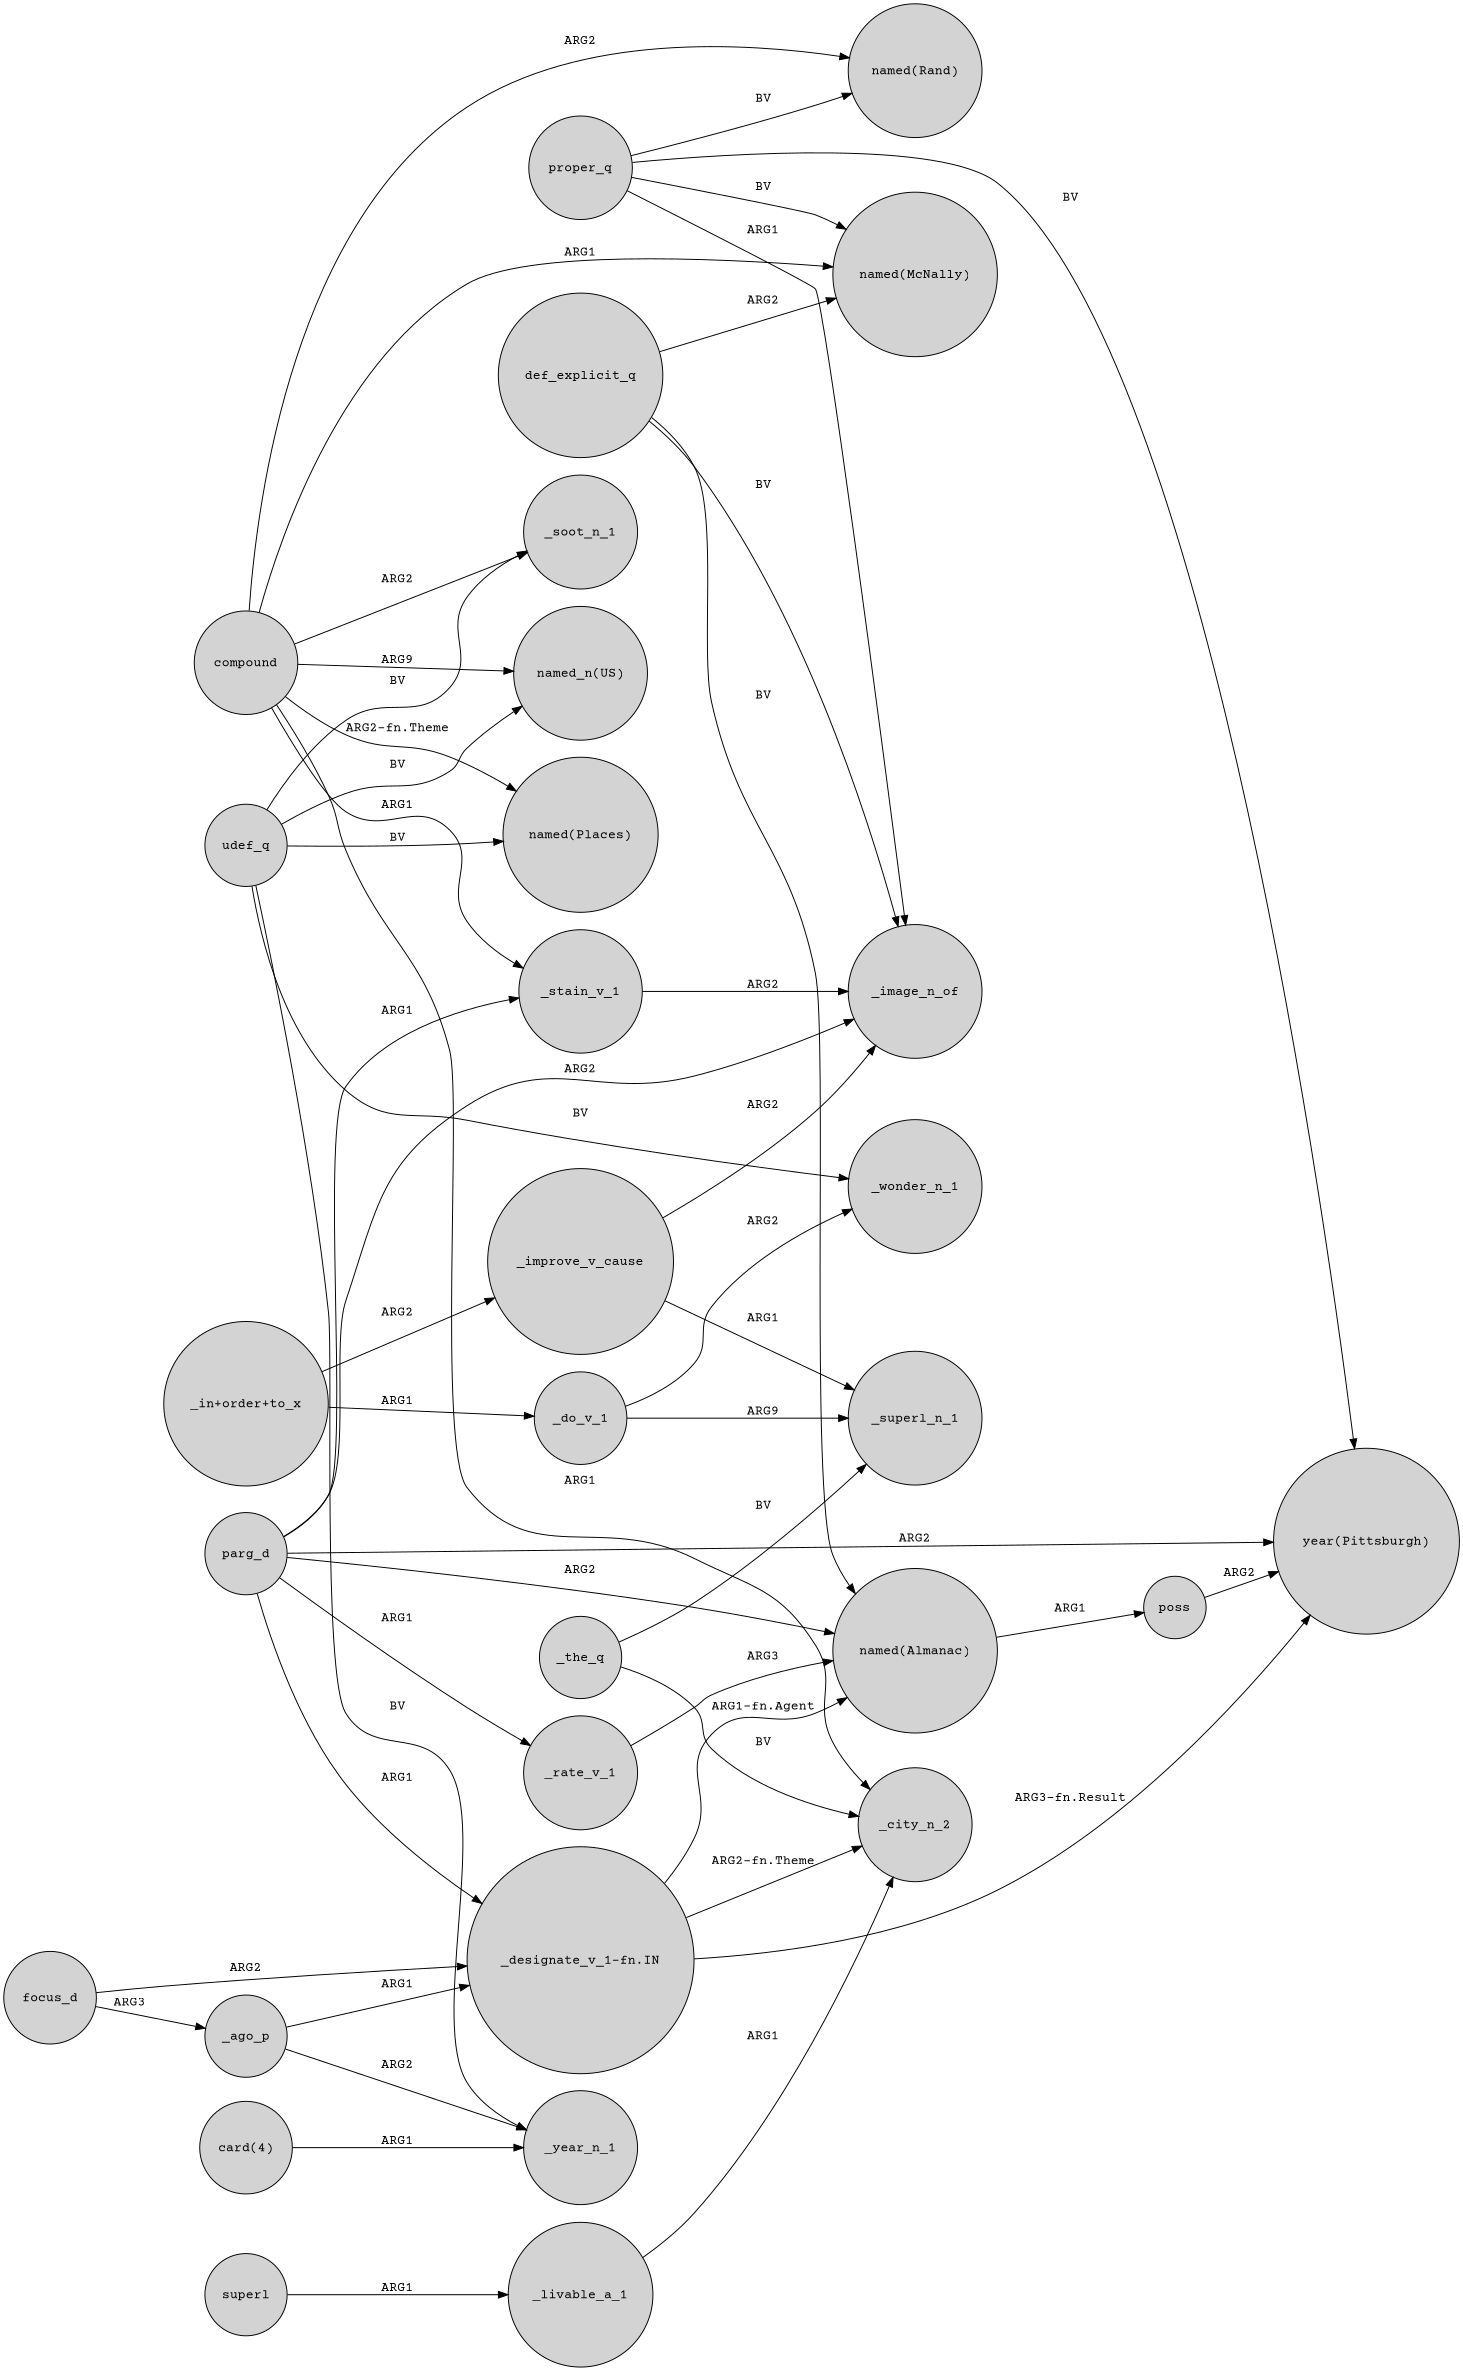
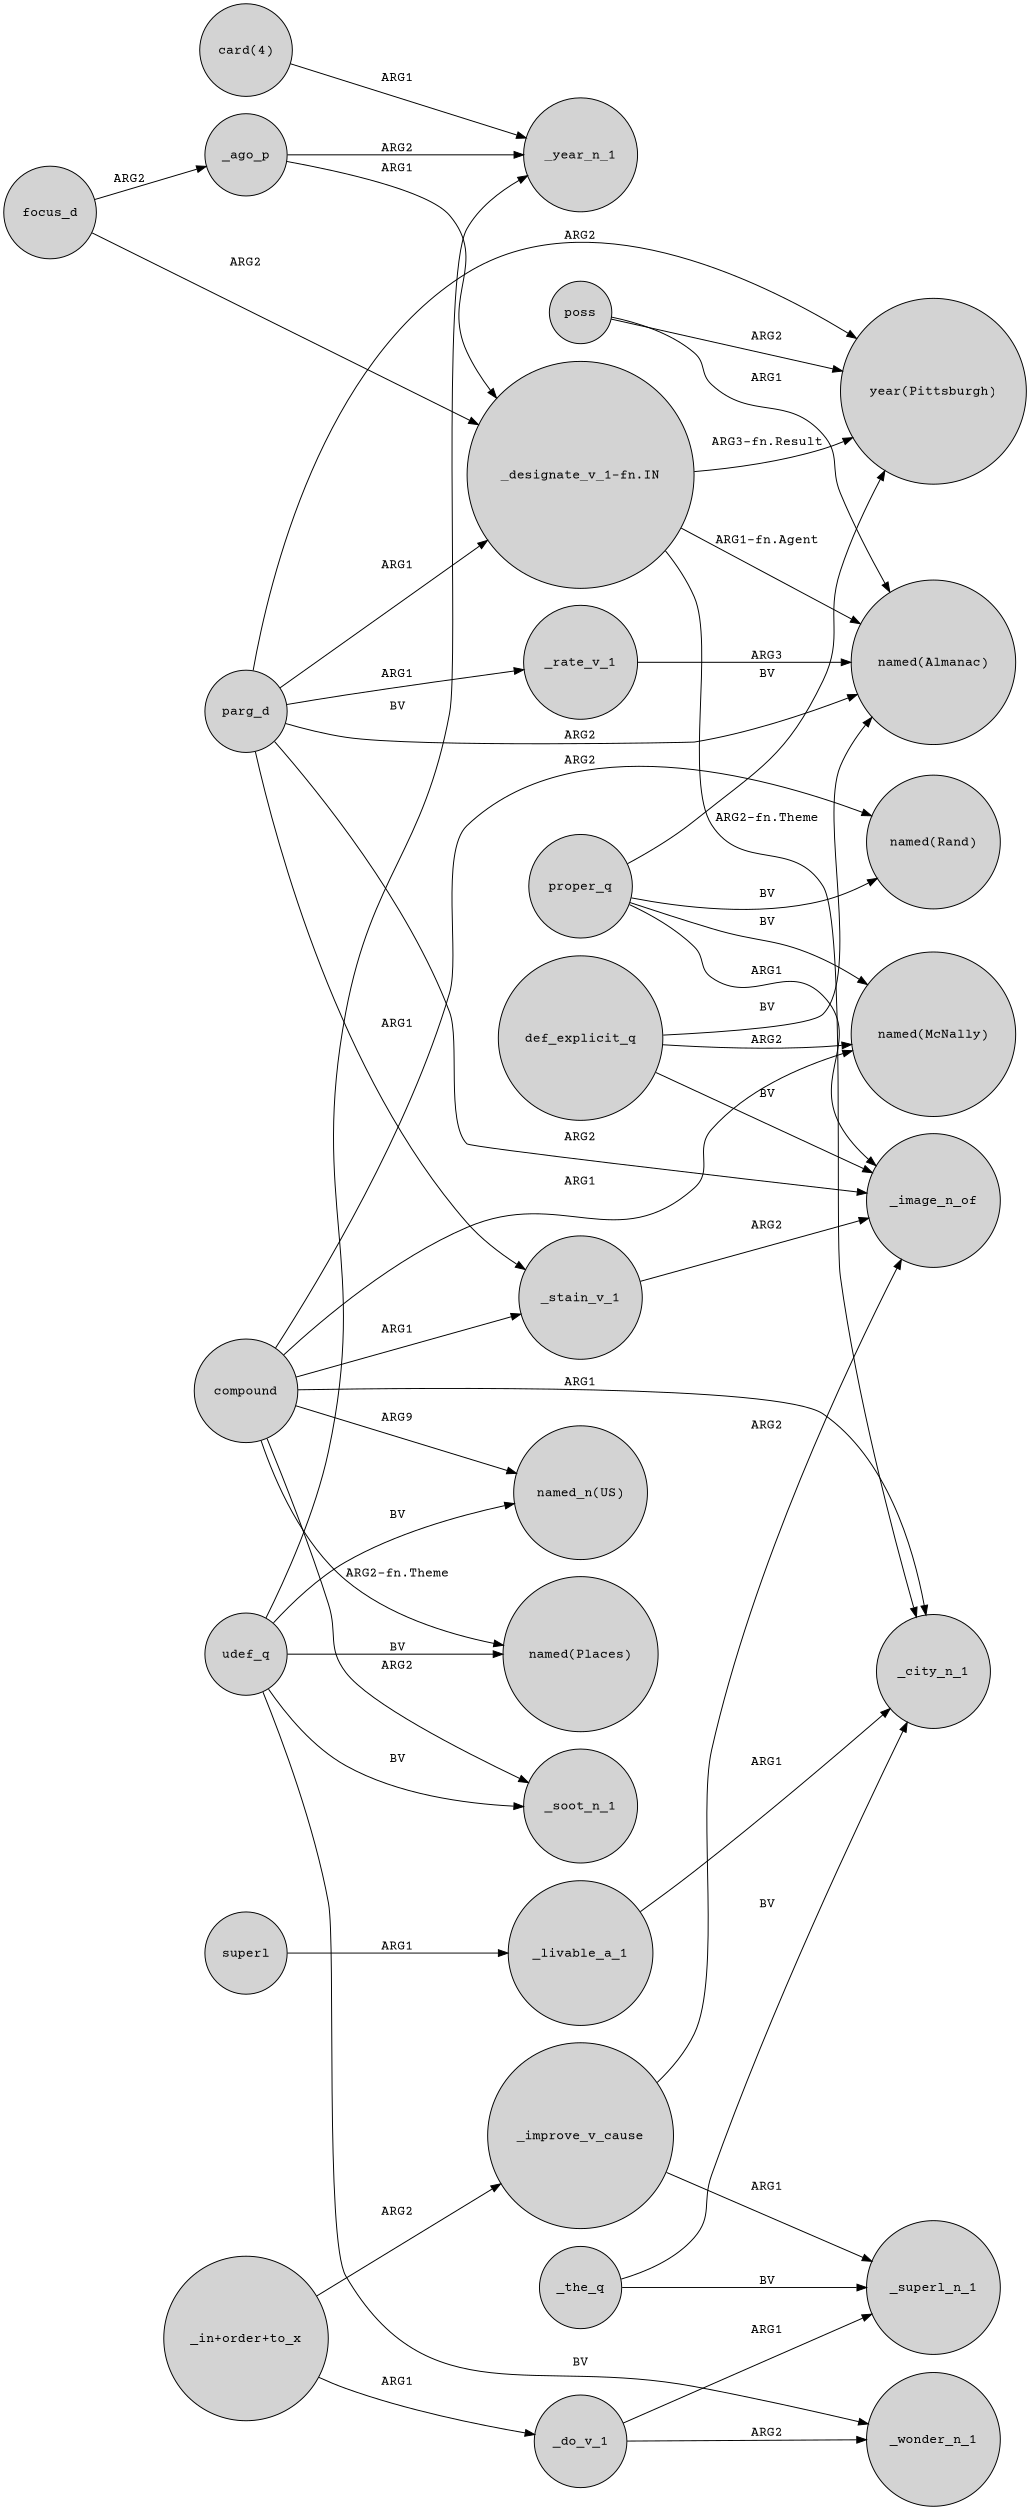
(763, 1411) -> (767, 2329)
(1065, 1626) -> (786, 411)
(915, 1825) -> (933, 1671)
(130, 2002) -> (130, 178)
